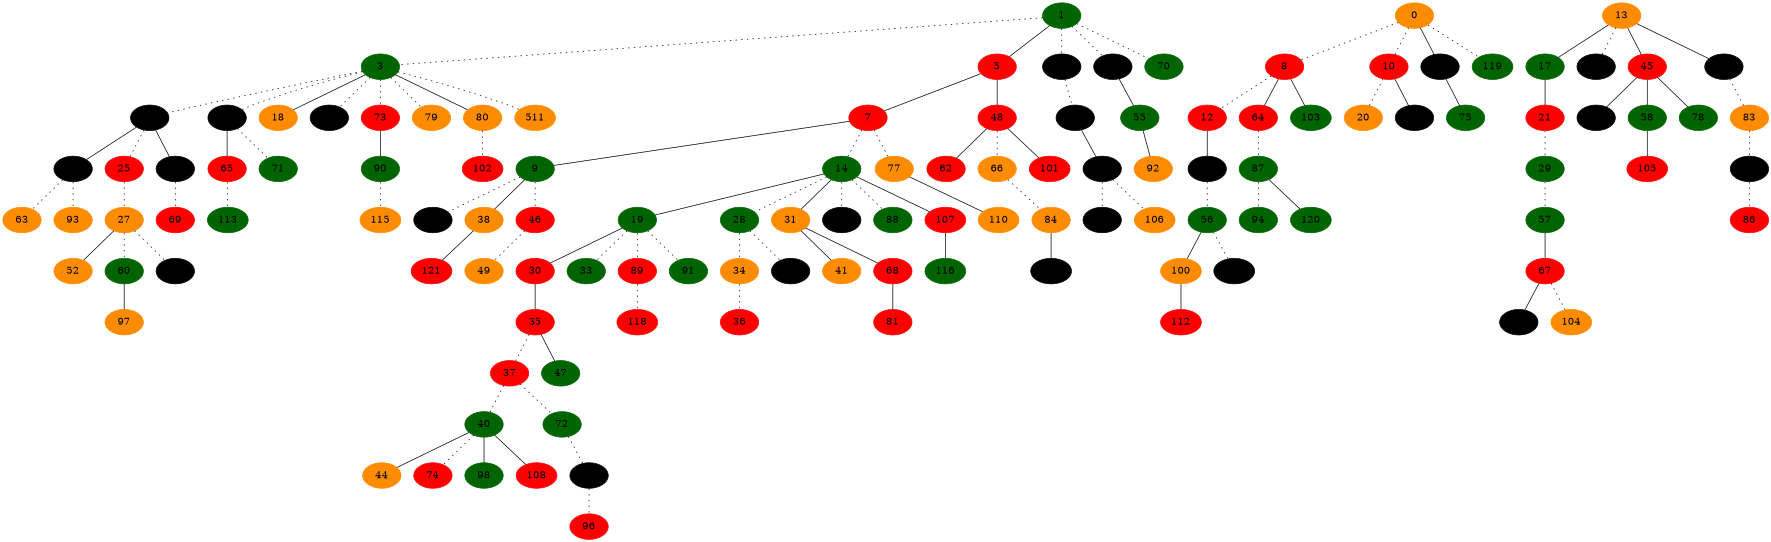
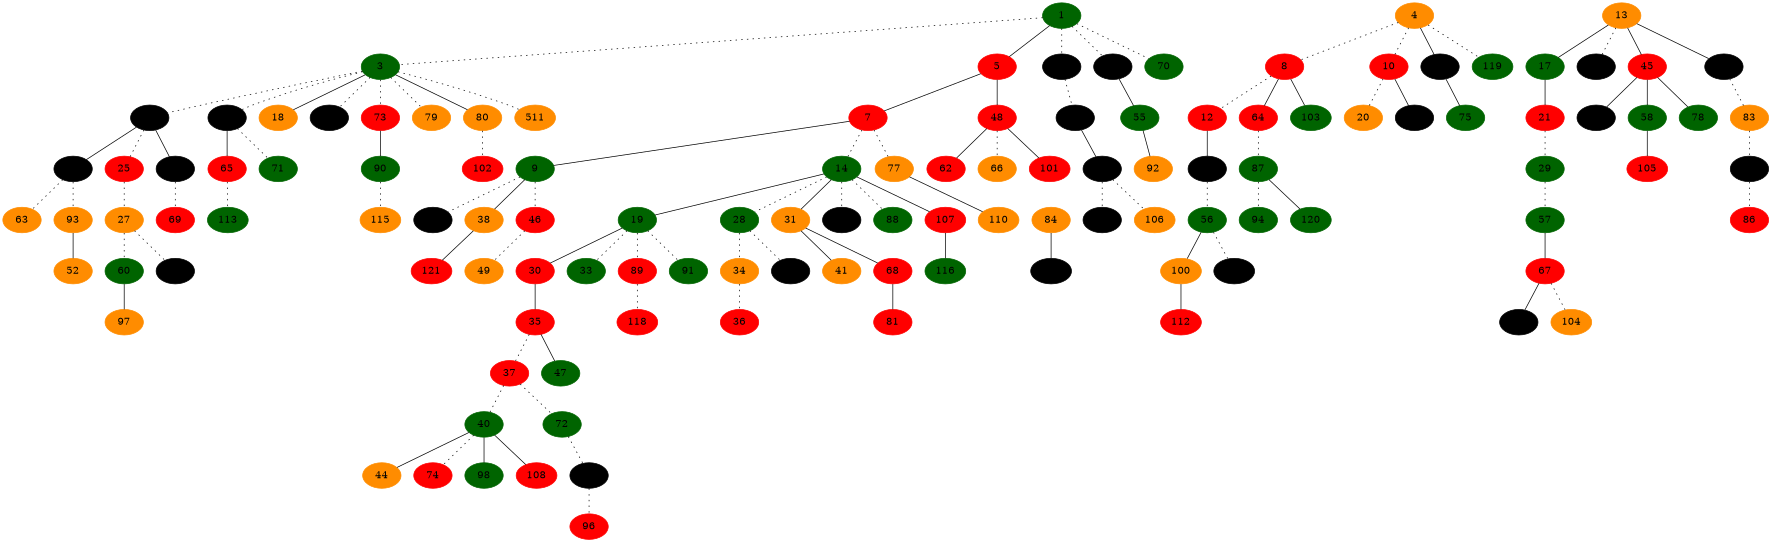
(1414, 16) -> (1414, 16)
(1024, 194) -> none
(99, 245) -> (73, 246)
